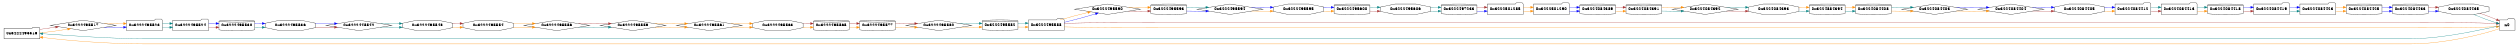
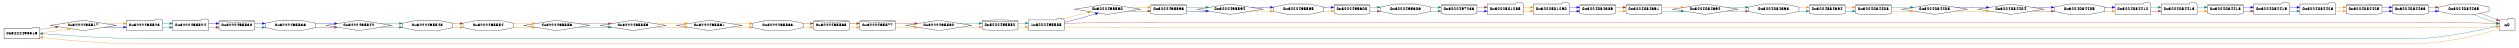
(359, 25) -> (359, 25)
(557, 25) -> (557, 25)
(1046, 25) -> (1046, 25)
